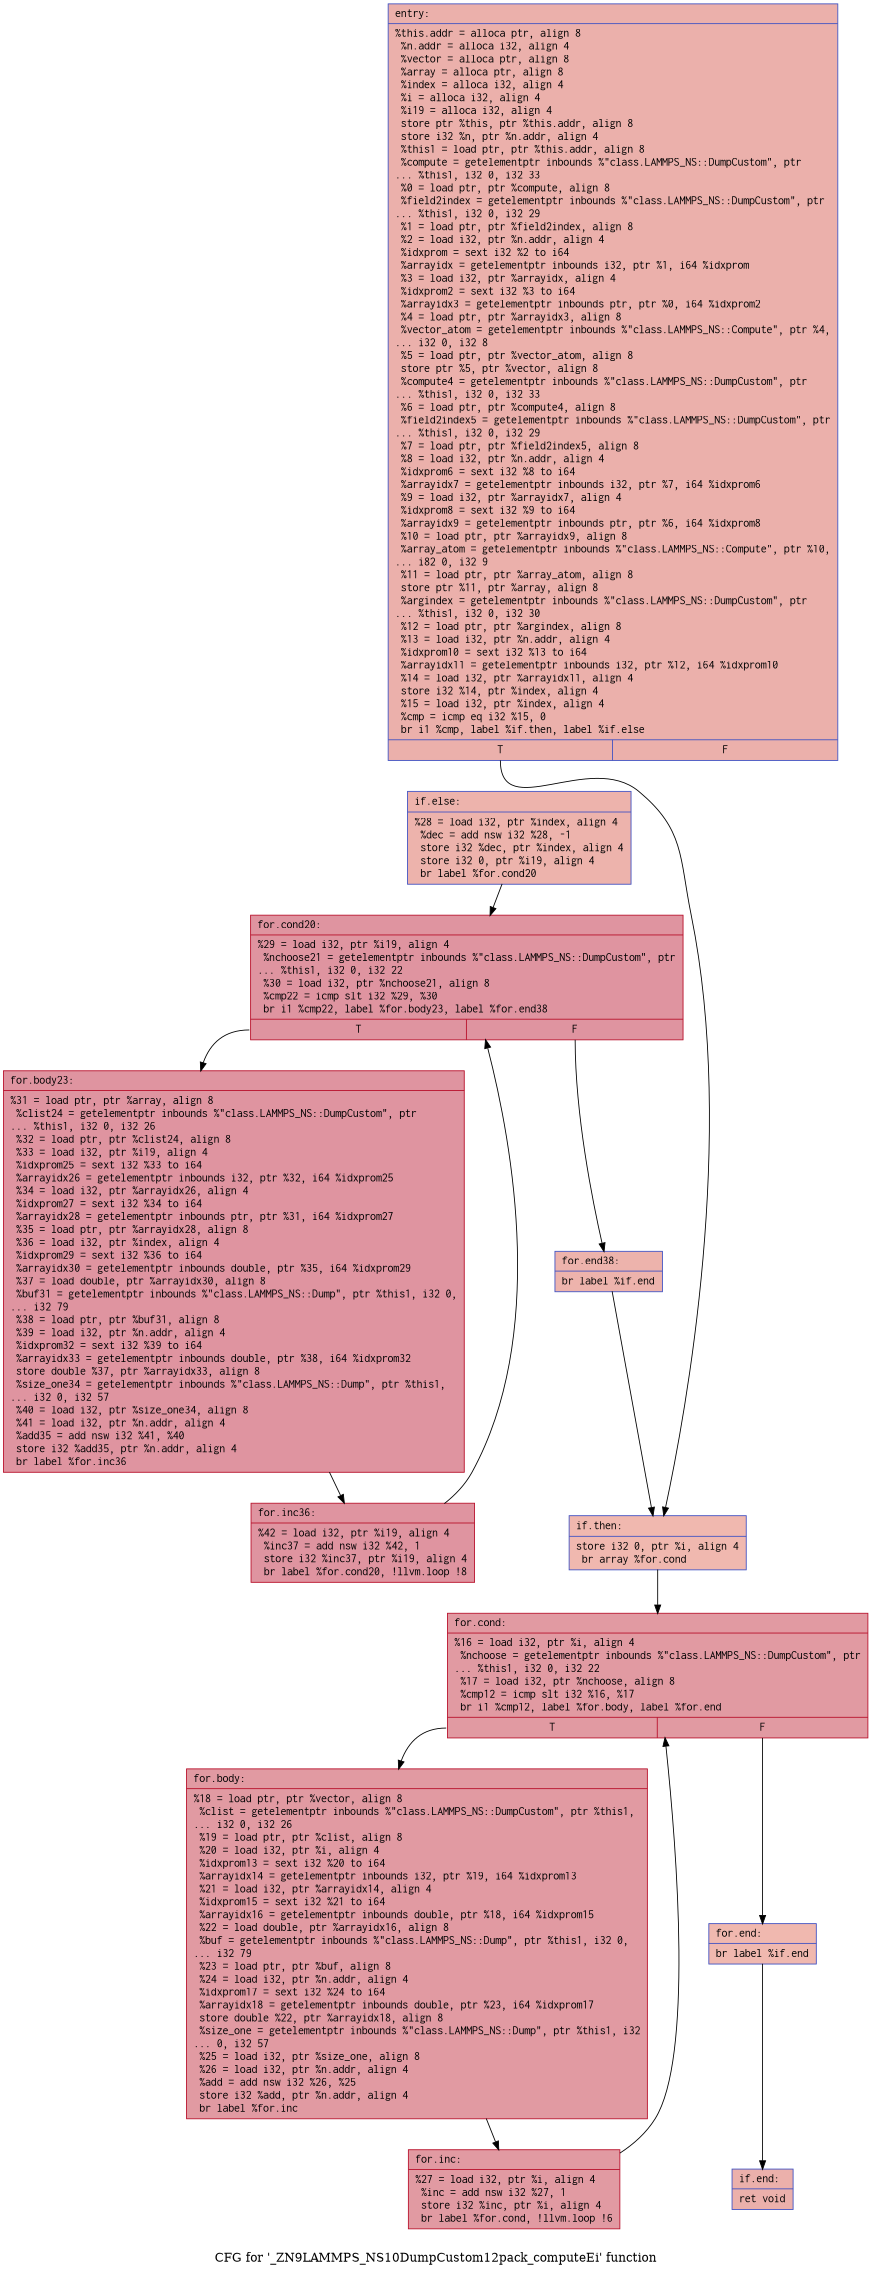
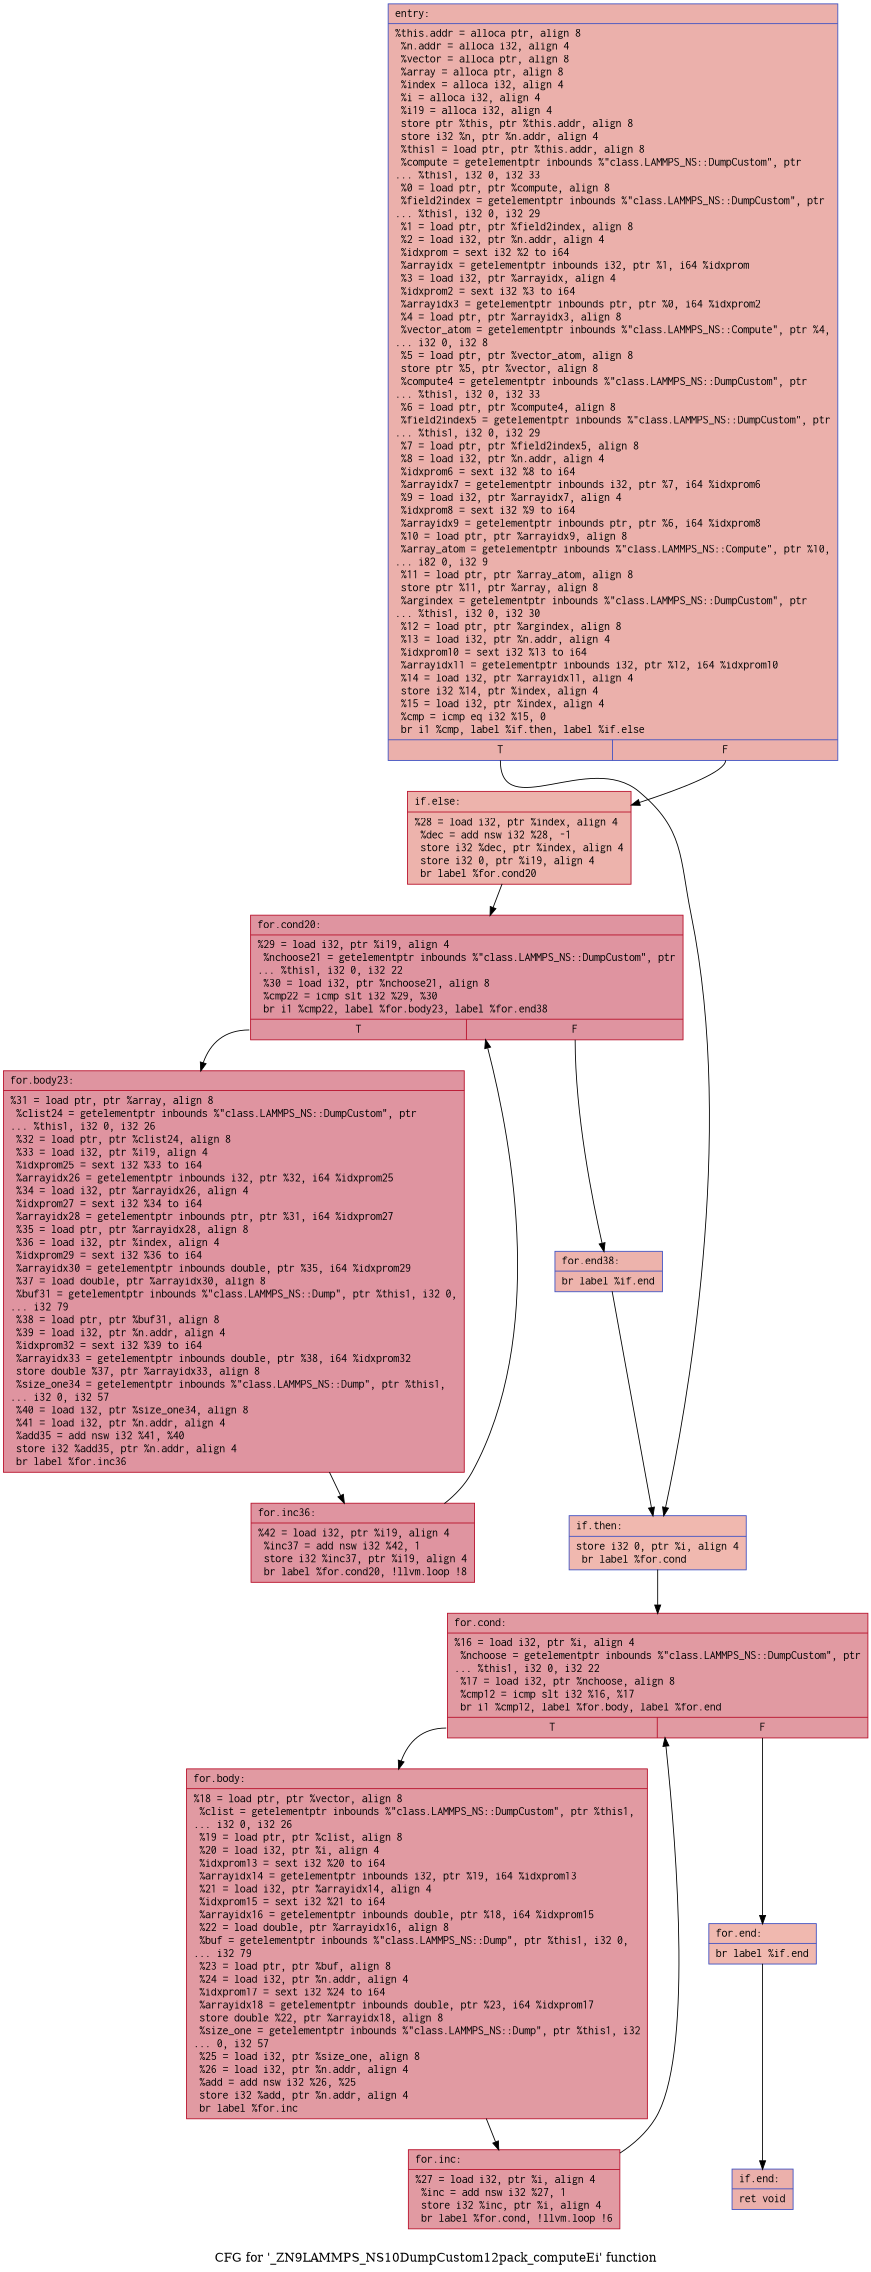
none -> (685, 786)
(519, 838) -> (519, 838)
(631, 1559) -> (631, 1559)
